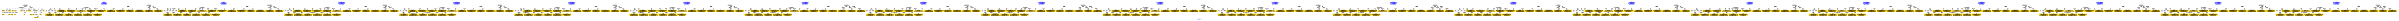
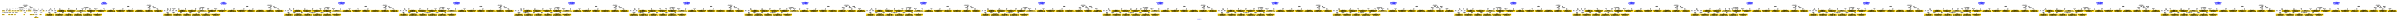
none -> (18, 11)
(37, 16) -> (35, 16)
